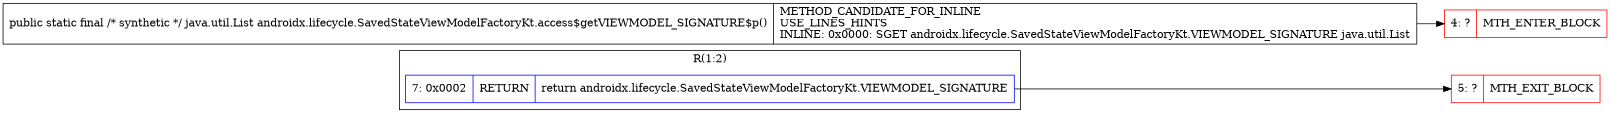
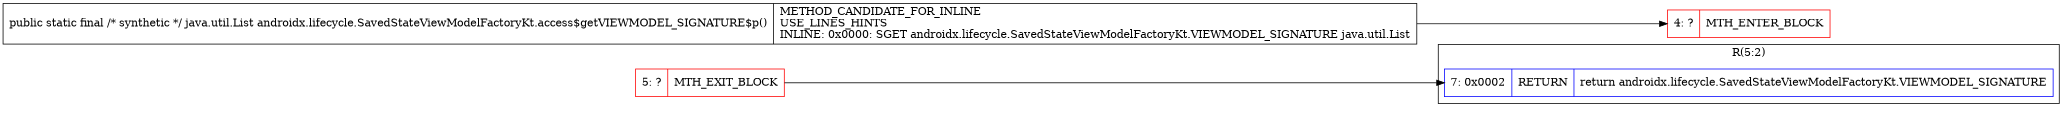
(710, 59) -> (1749, 53)
(1229, 89) -> (1111, 83)
